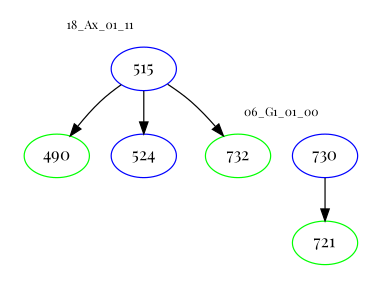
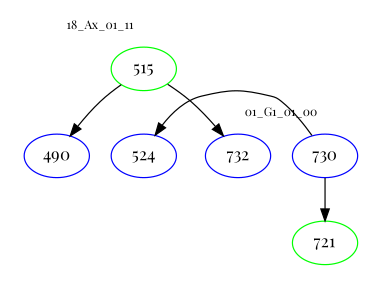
(144, 69) -> (144, 69)
(144, 106) -> (240, 91)
(282, 113) -> (282, 113)
(57, 156) -> (57, 156)
(238, 156) -> (238, 156)
